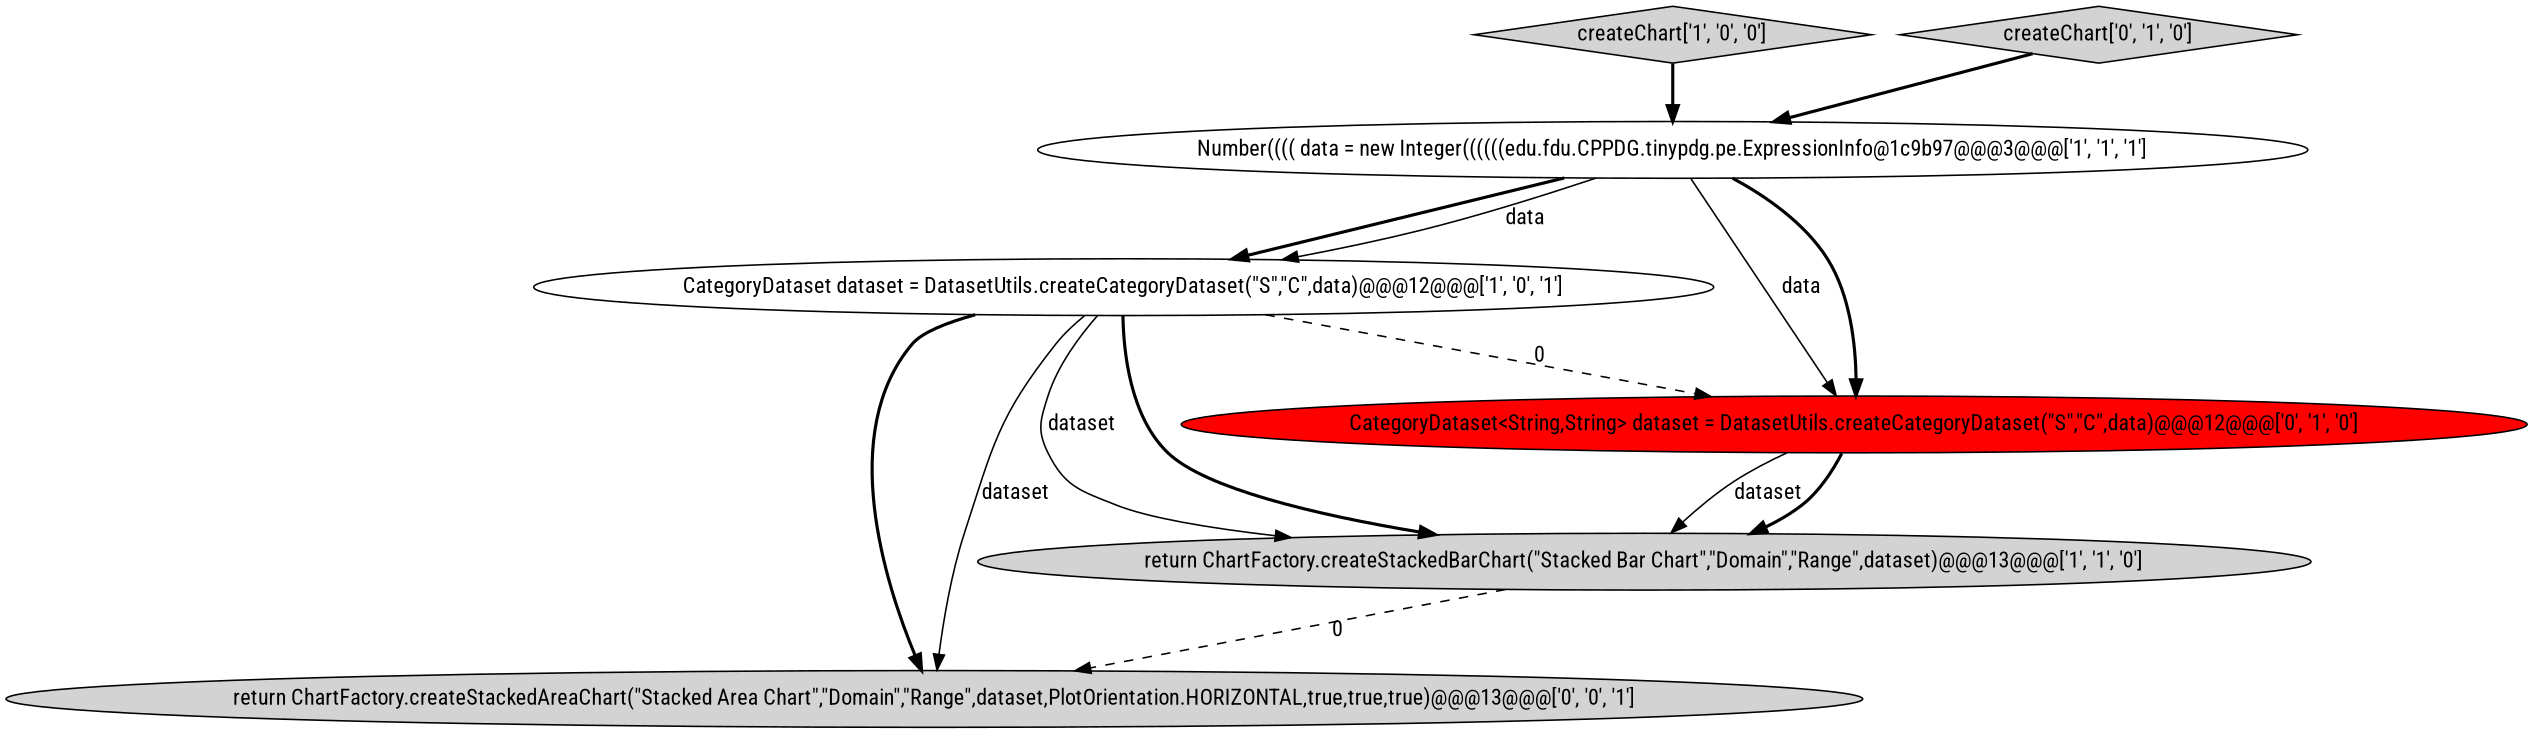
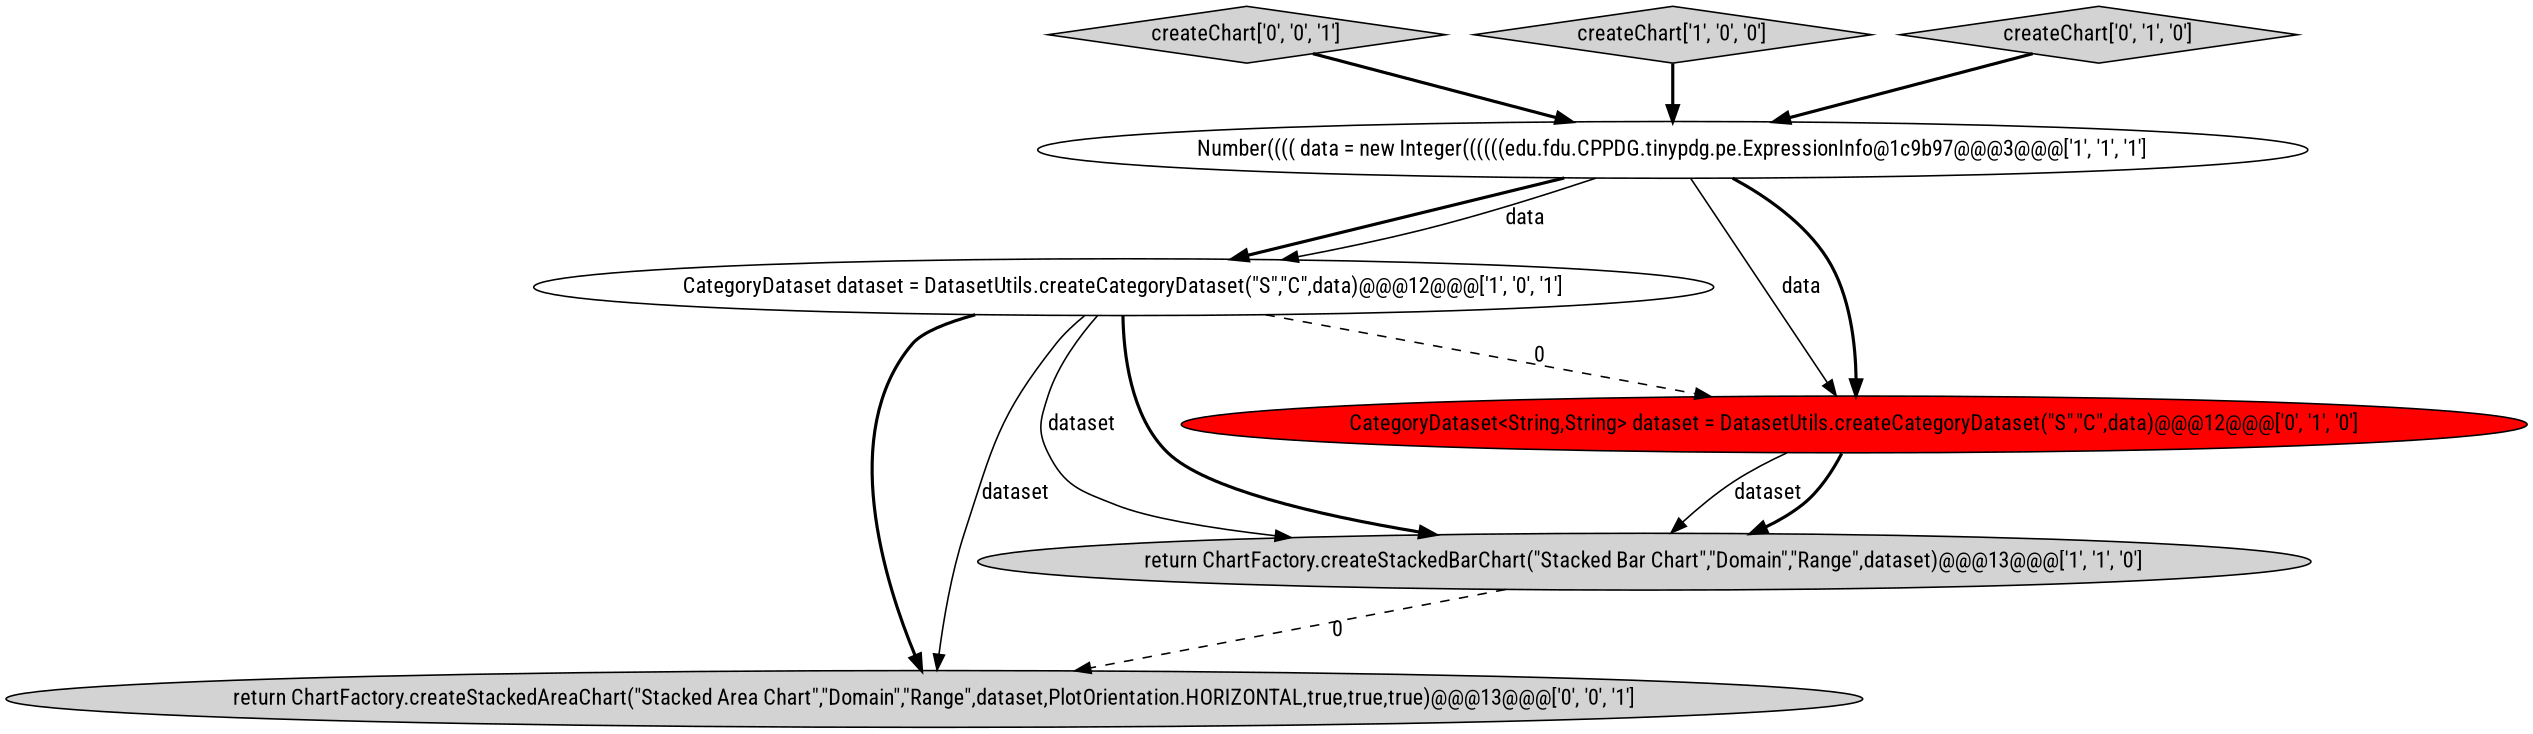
none -> (1247, 35)
